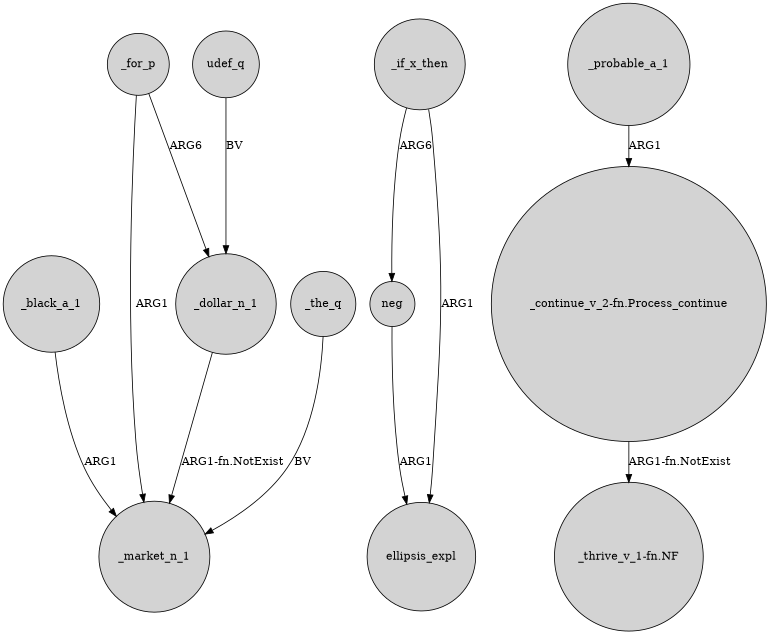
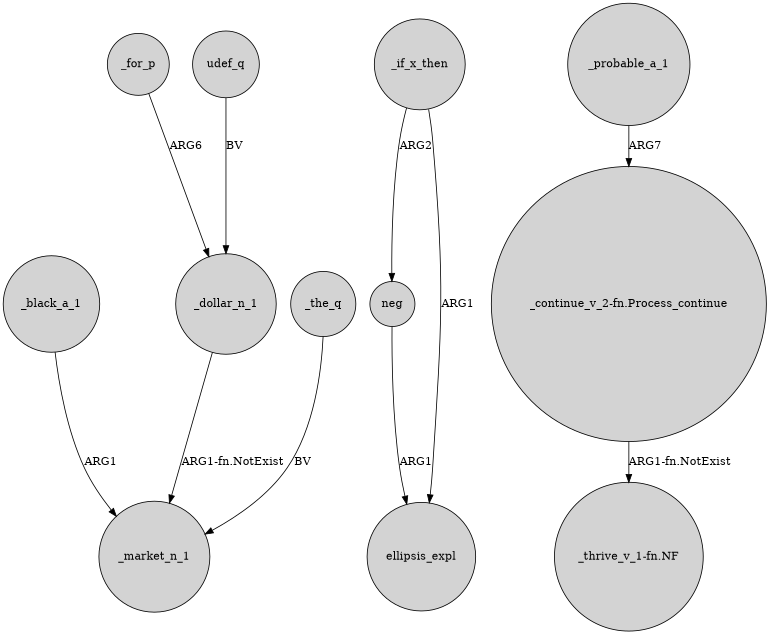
(416, 146) -> (416, 146)
(645, 146) -> (645, 146)
(131, 295) -> none
